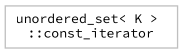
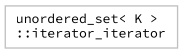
(91, 27) -> (91, 27)
